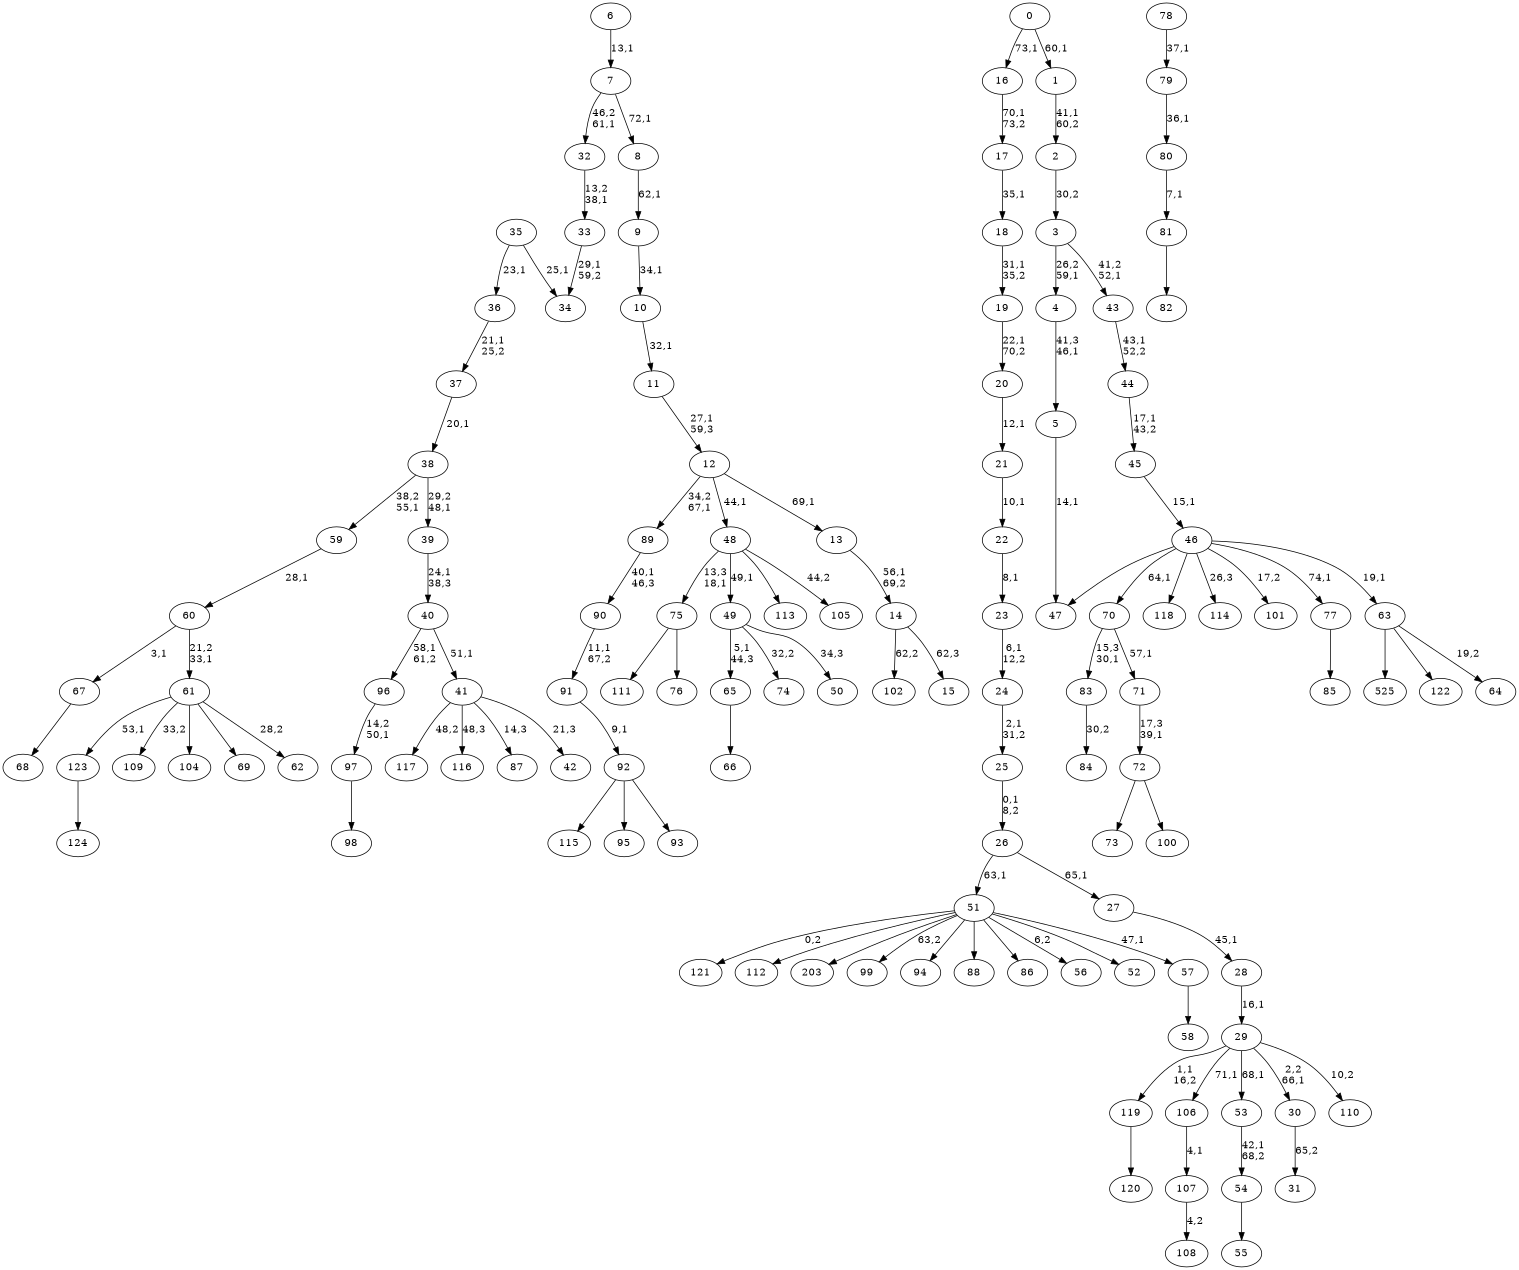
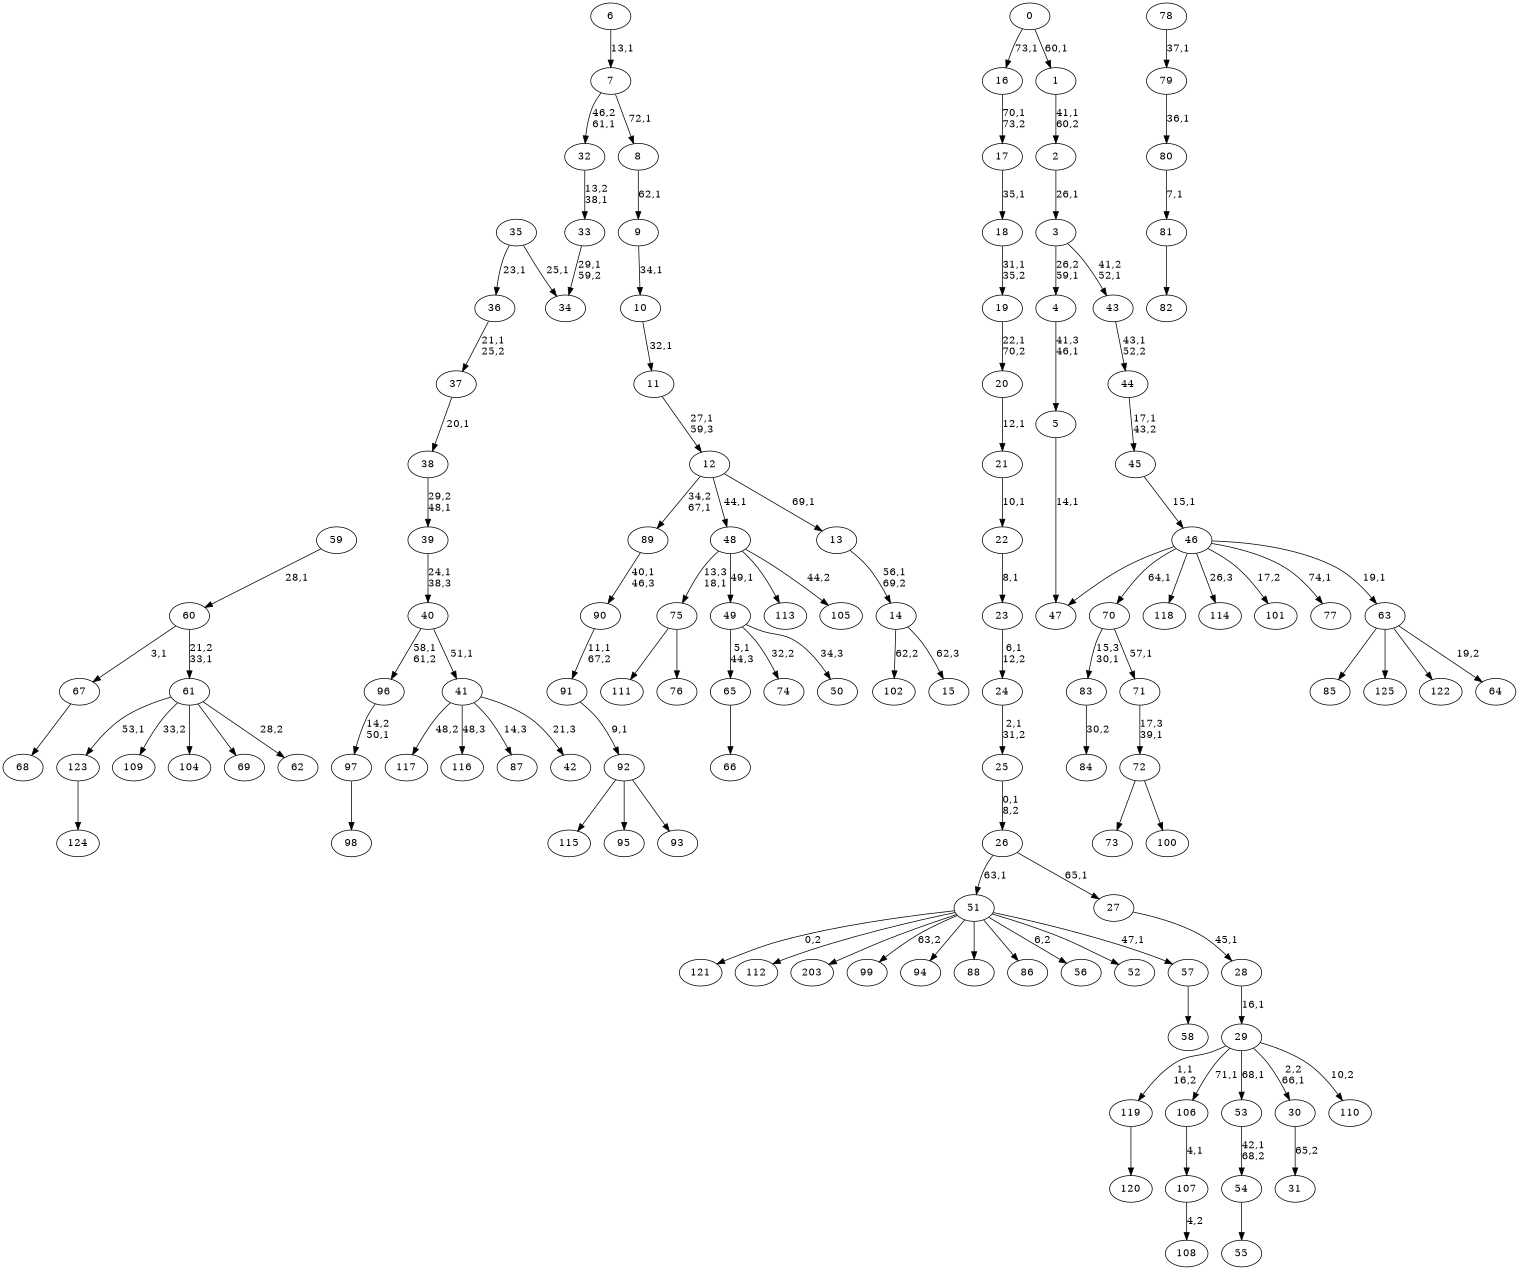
(1068, 195) -> (1068, 195)
(385, 500) -> none
(1330, 650) -> (1360, 651)
(1385, 692) -> (1385, 692)
